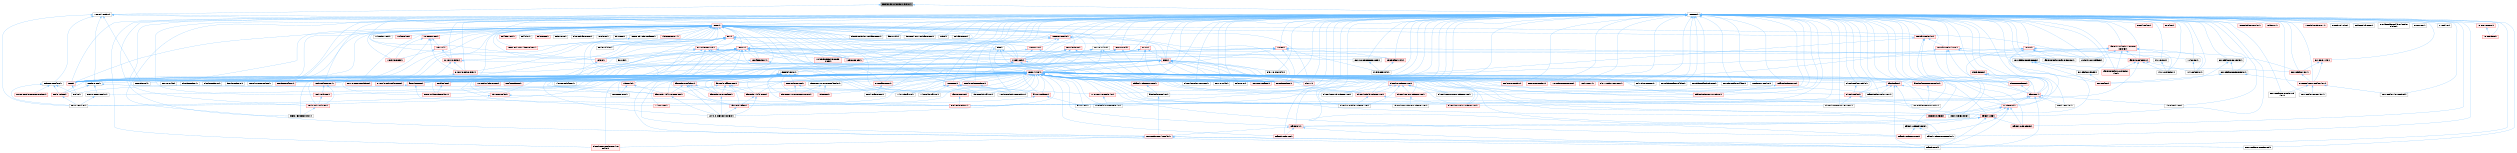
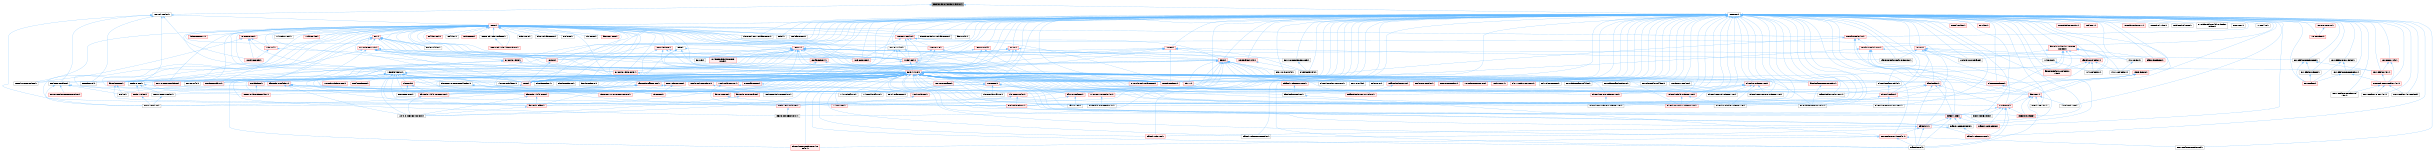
none -> (610, 37)
none -> (2155, 60)
